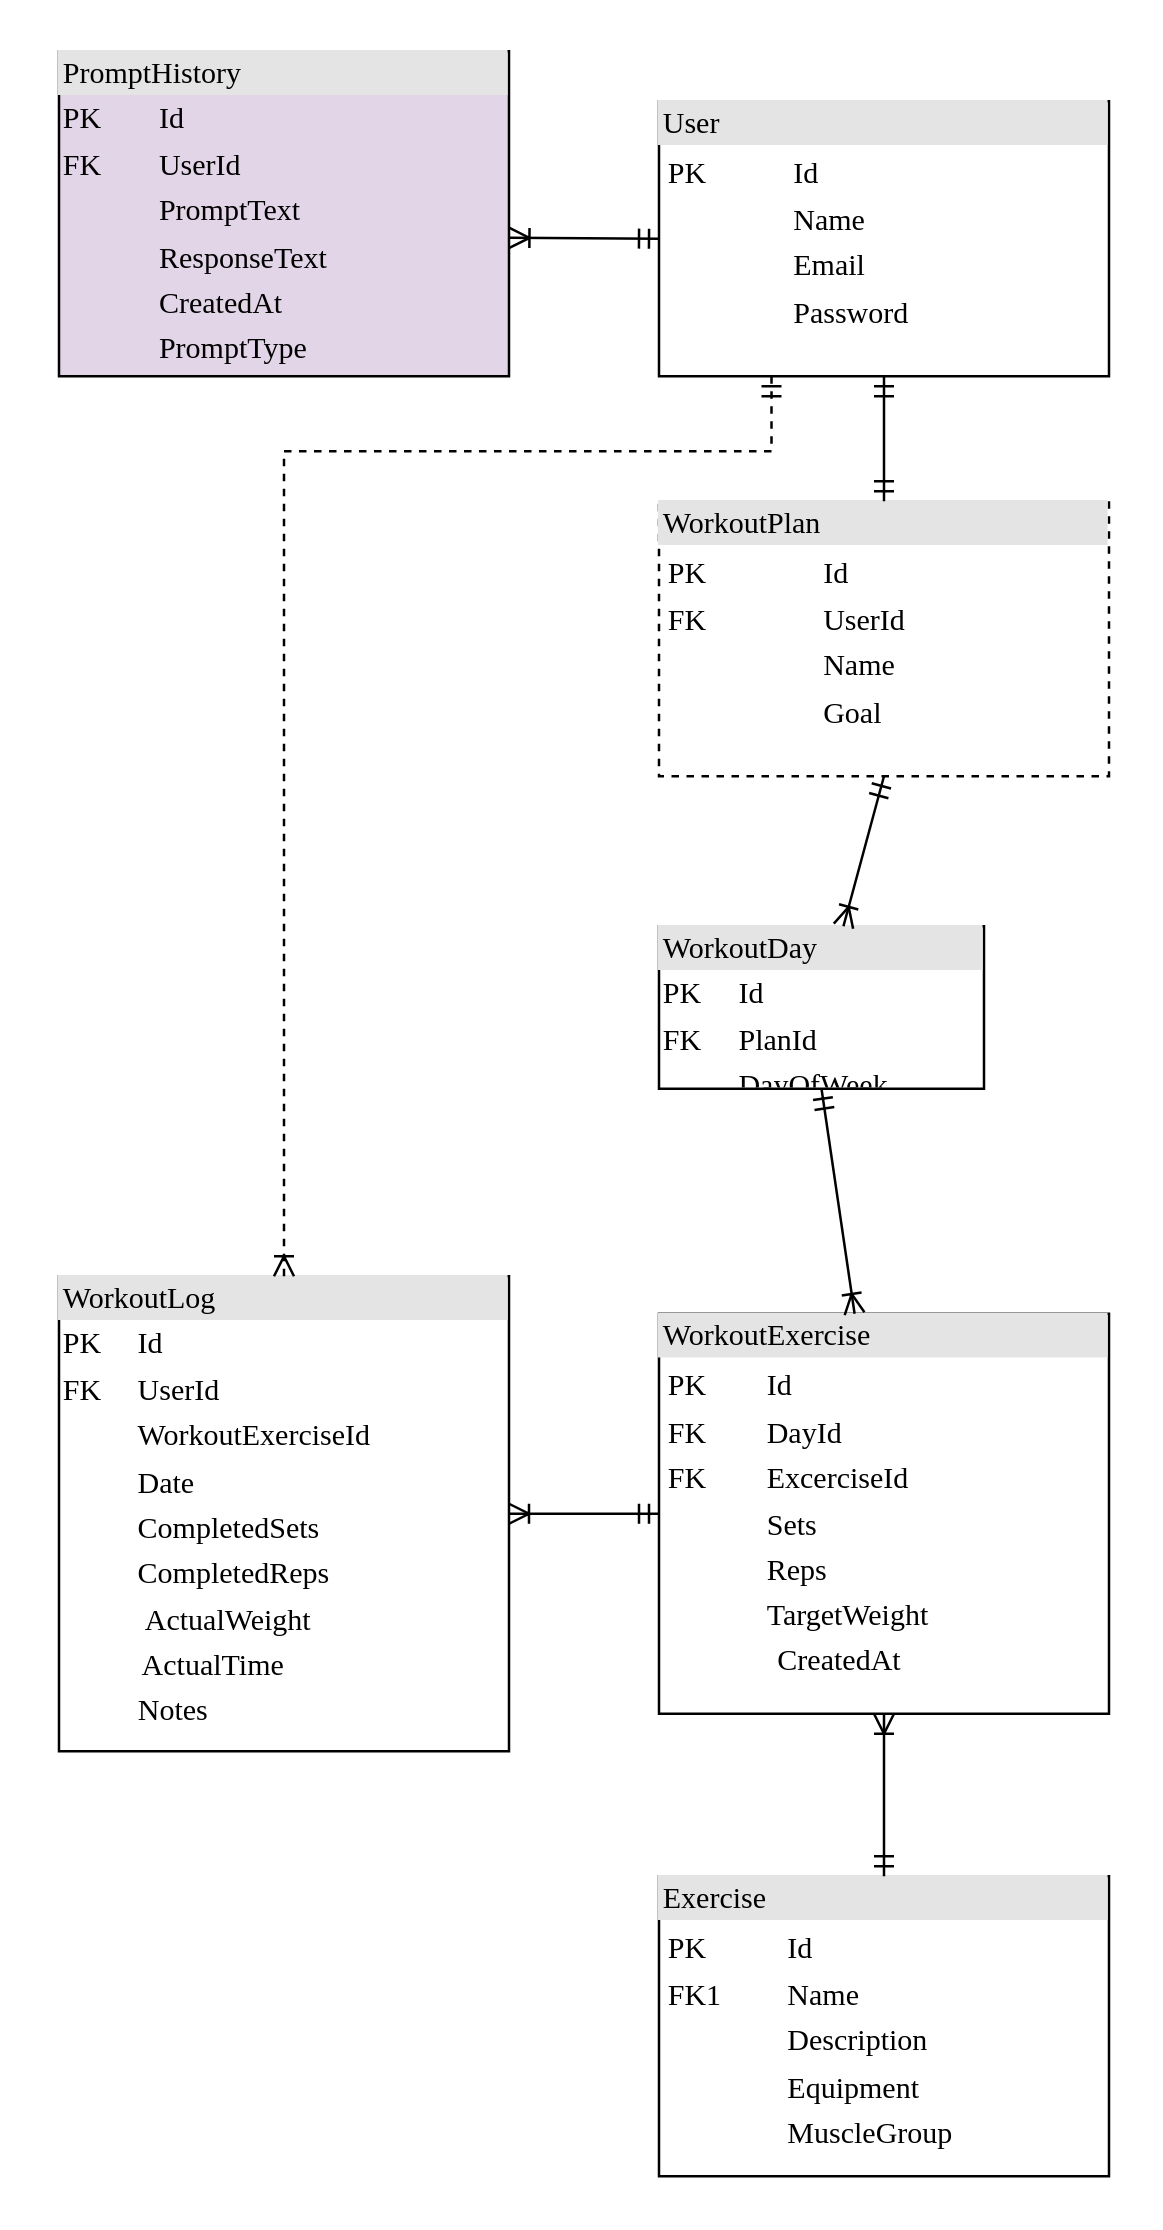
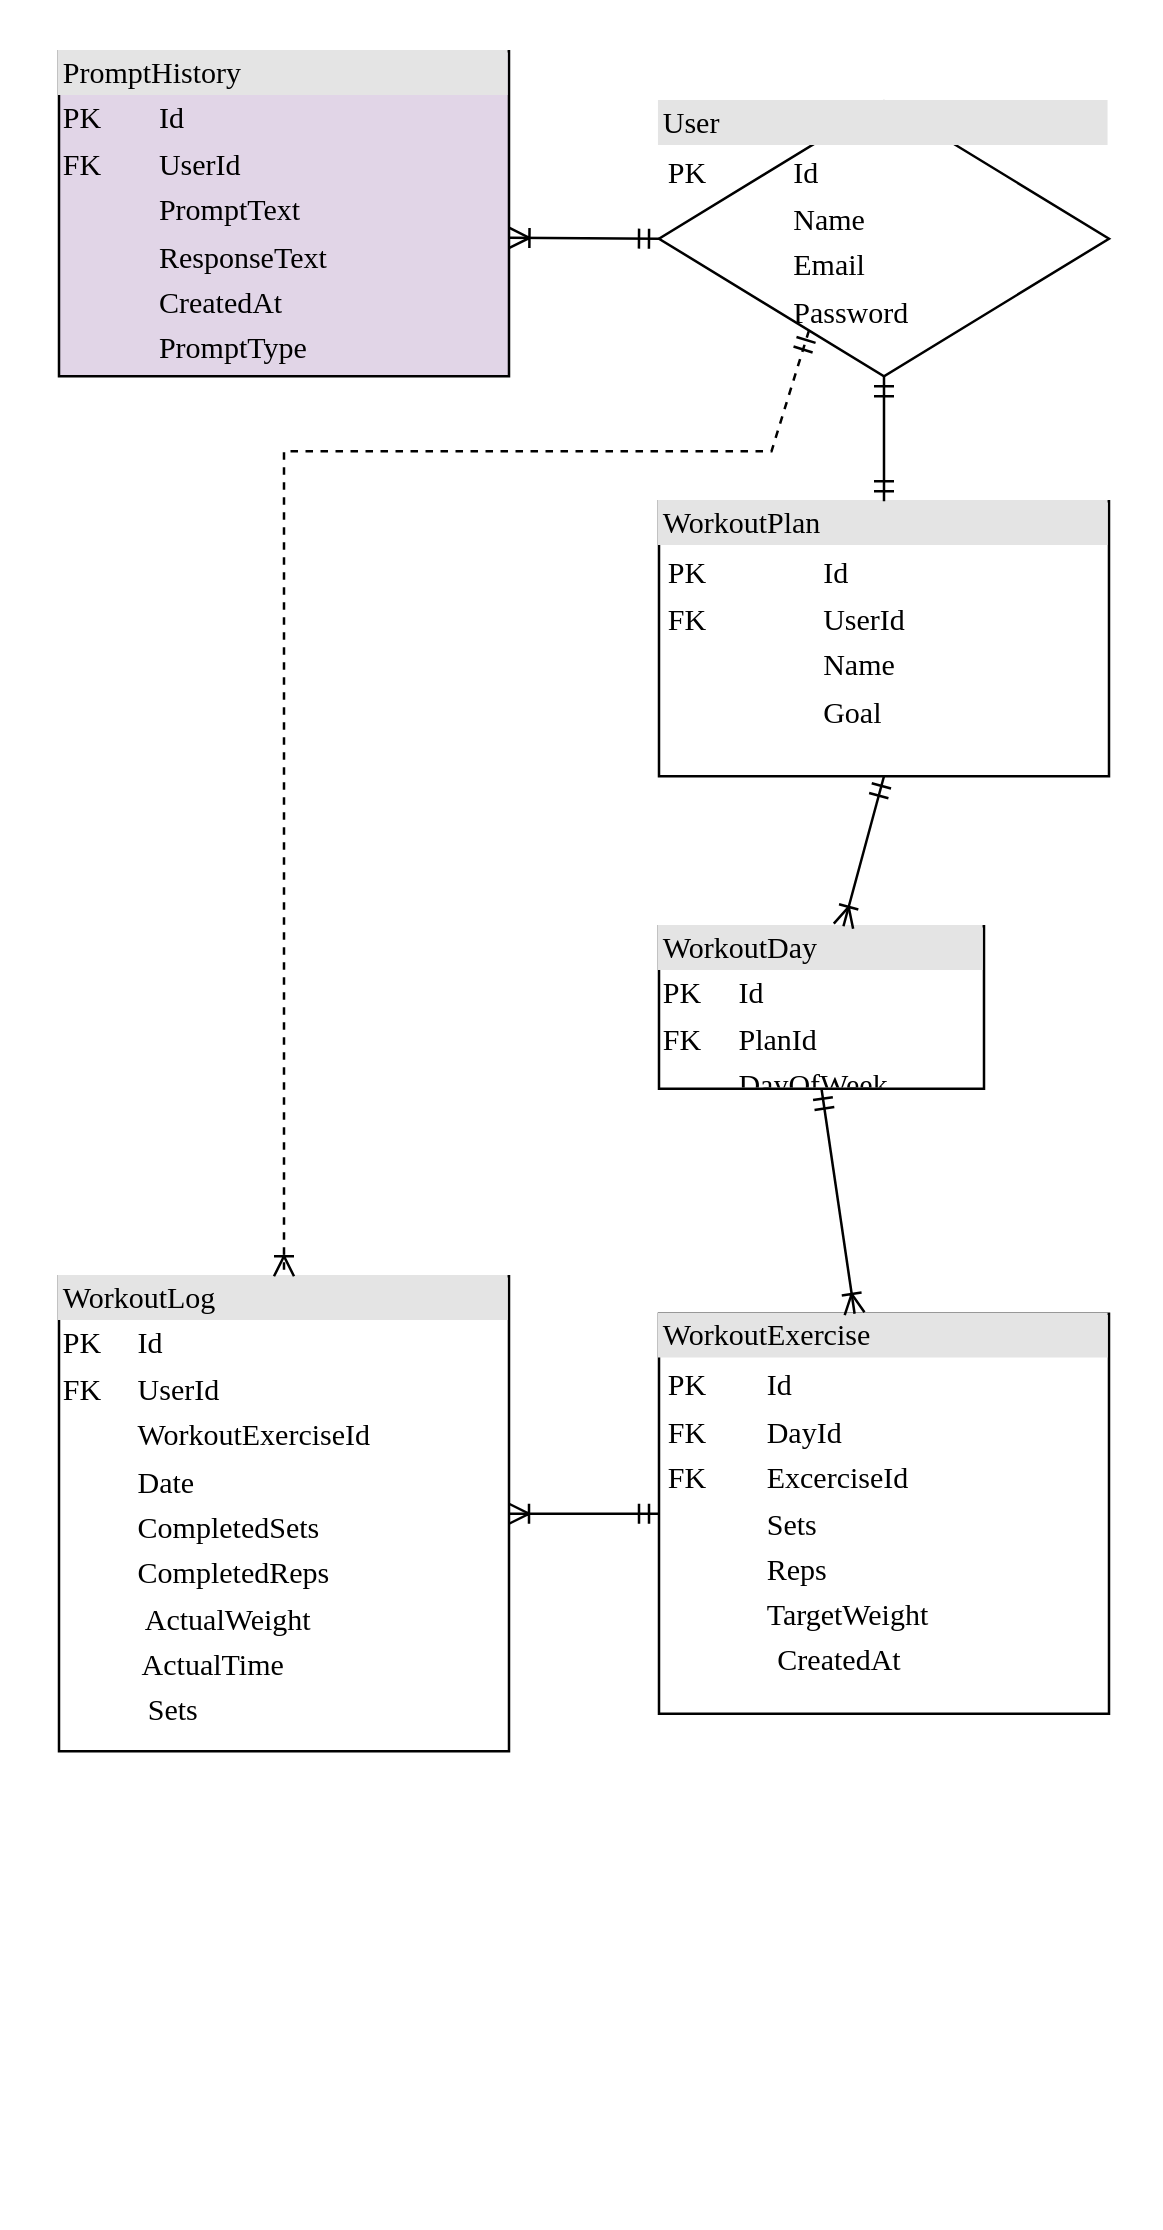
(884, 239) -> (884, 239)
(884, 639) -> (884, 639)
(174, 1711) -> (174, 1711)
(884, 1795) -> none
(884, 2026) -> none
